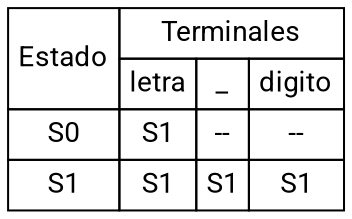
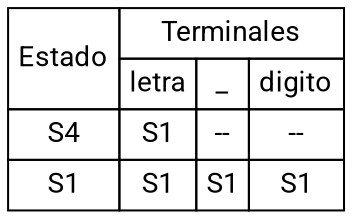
(64, 134) -> (64, 134)
